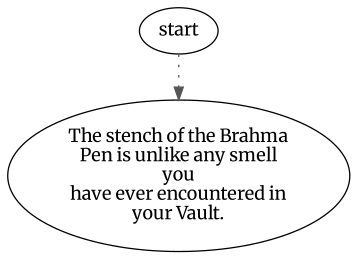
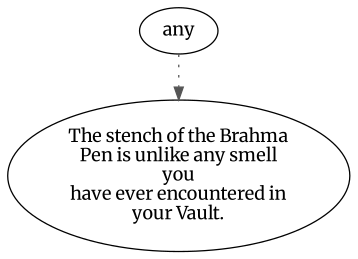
(179, 31) -> (179, 31)
